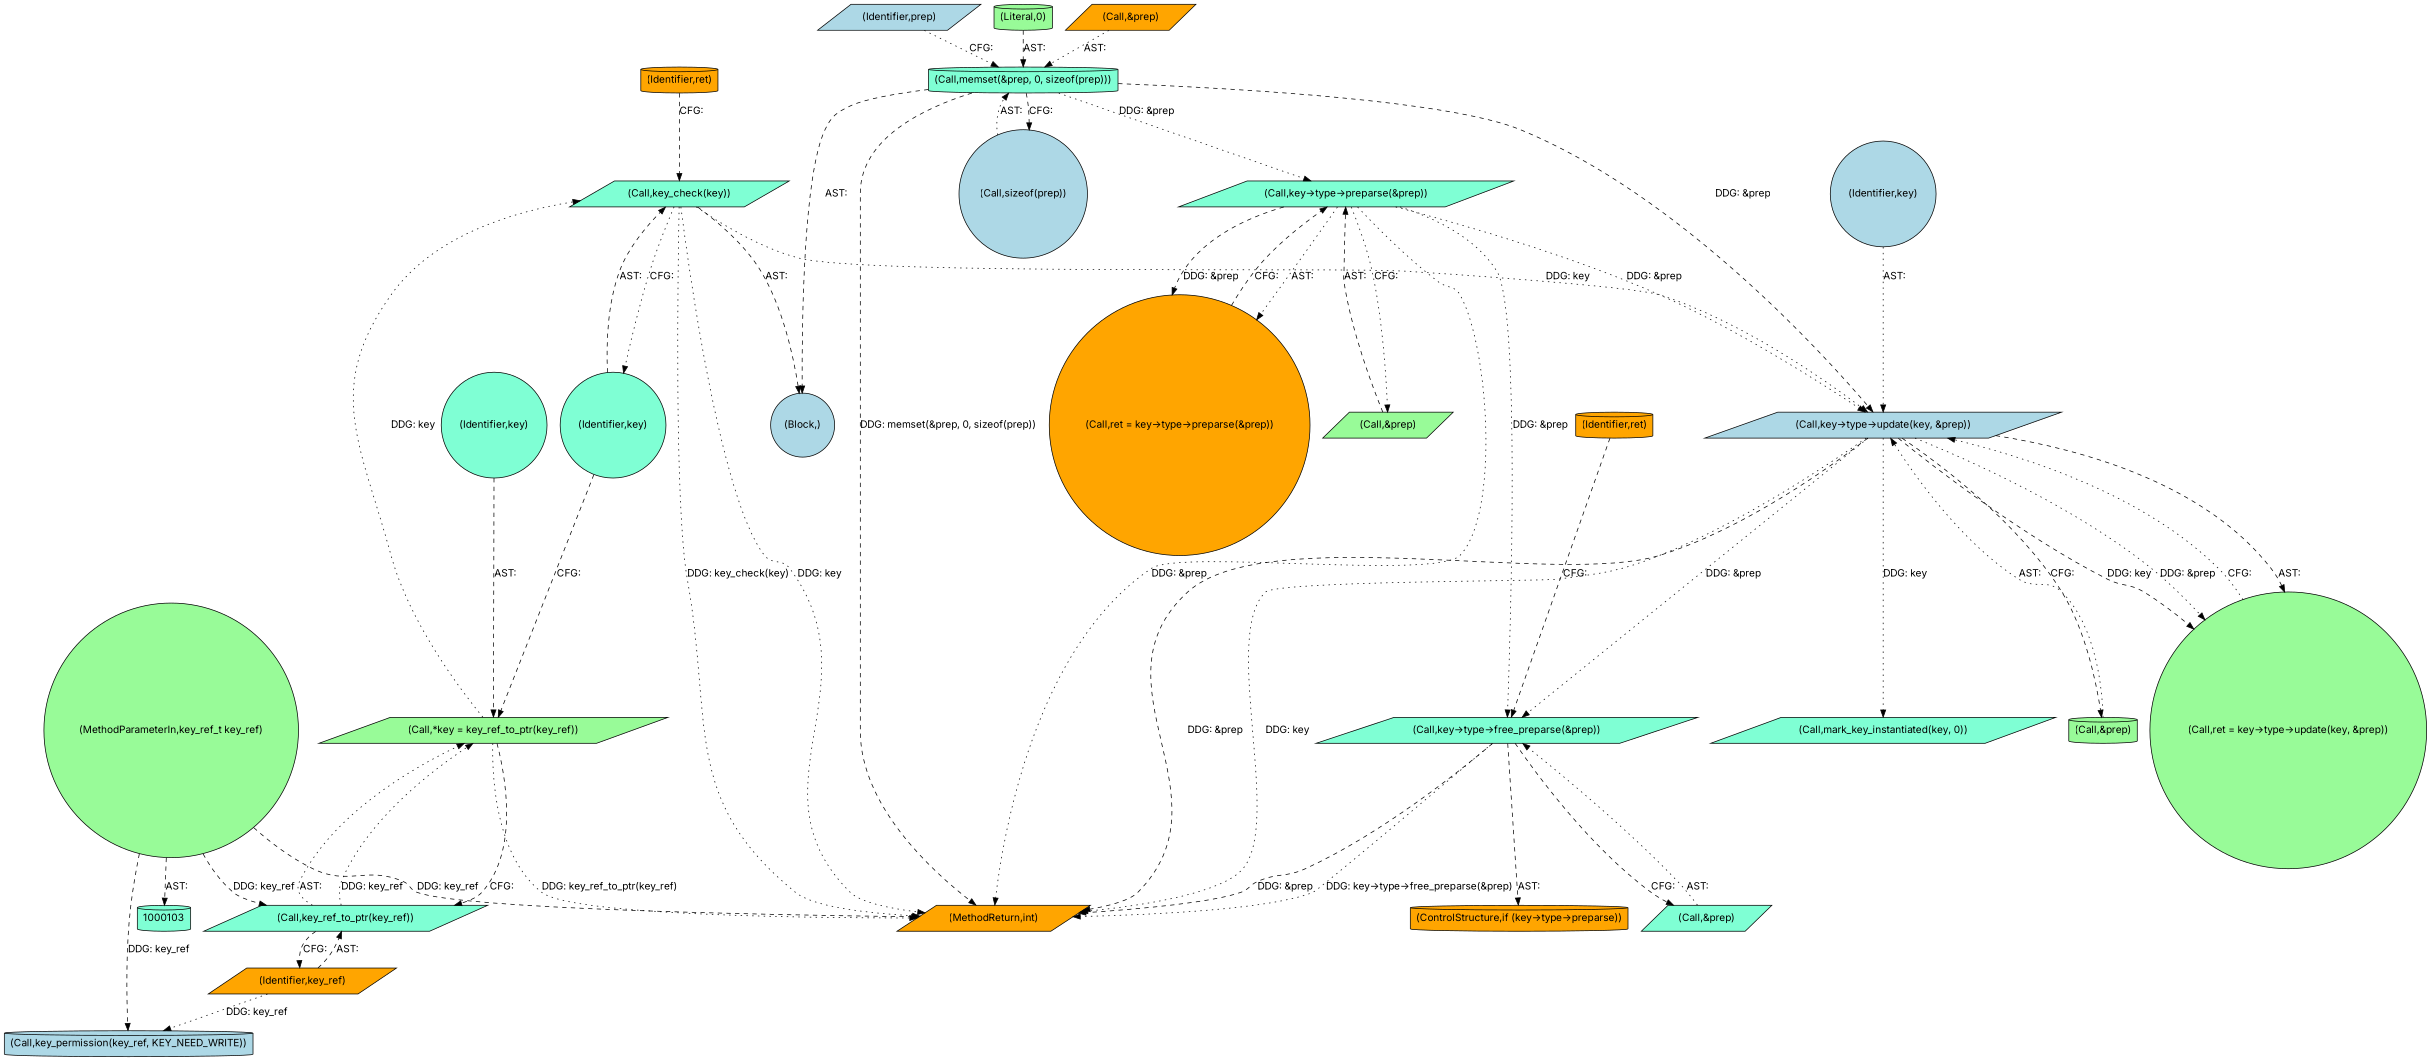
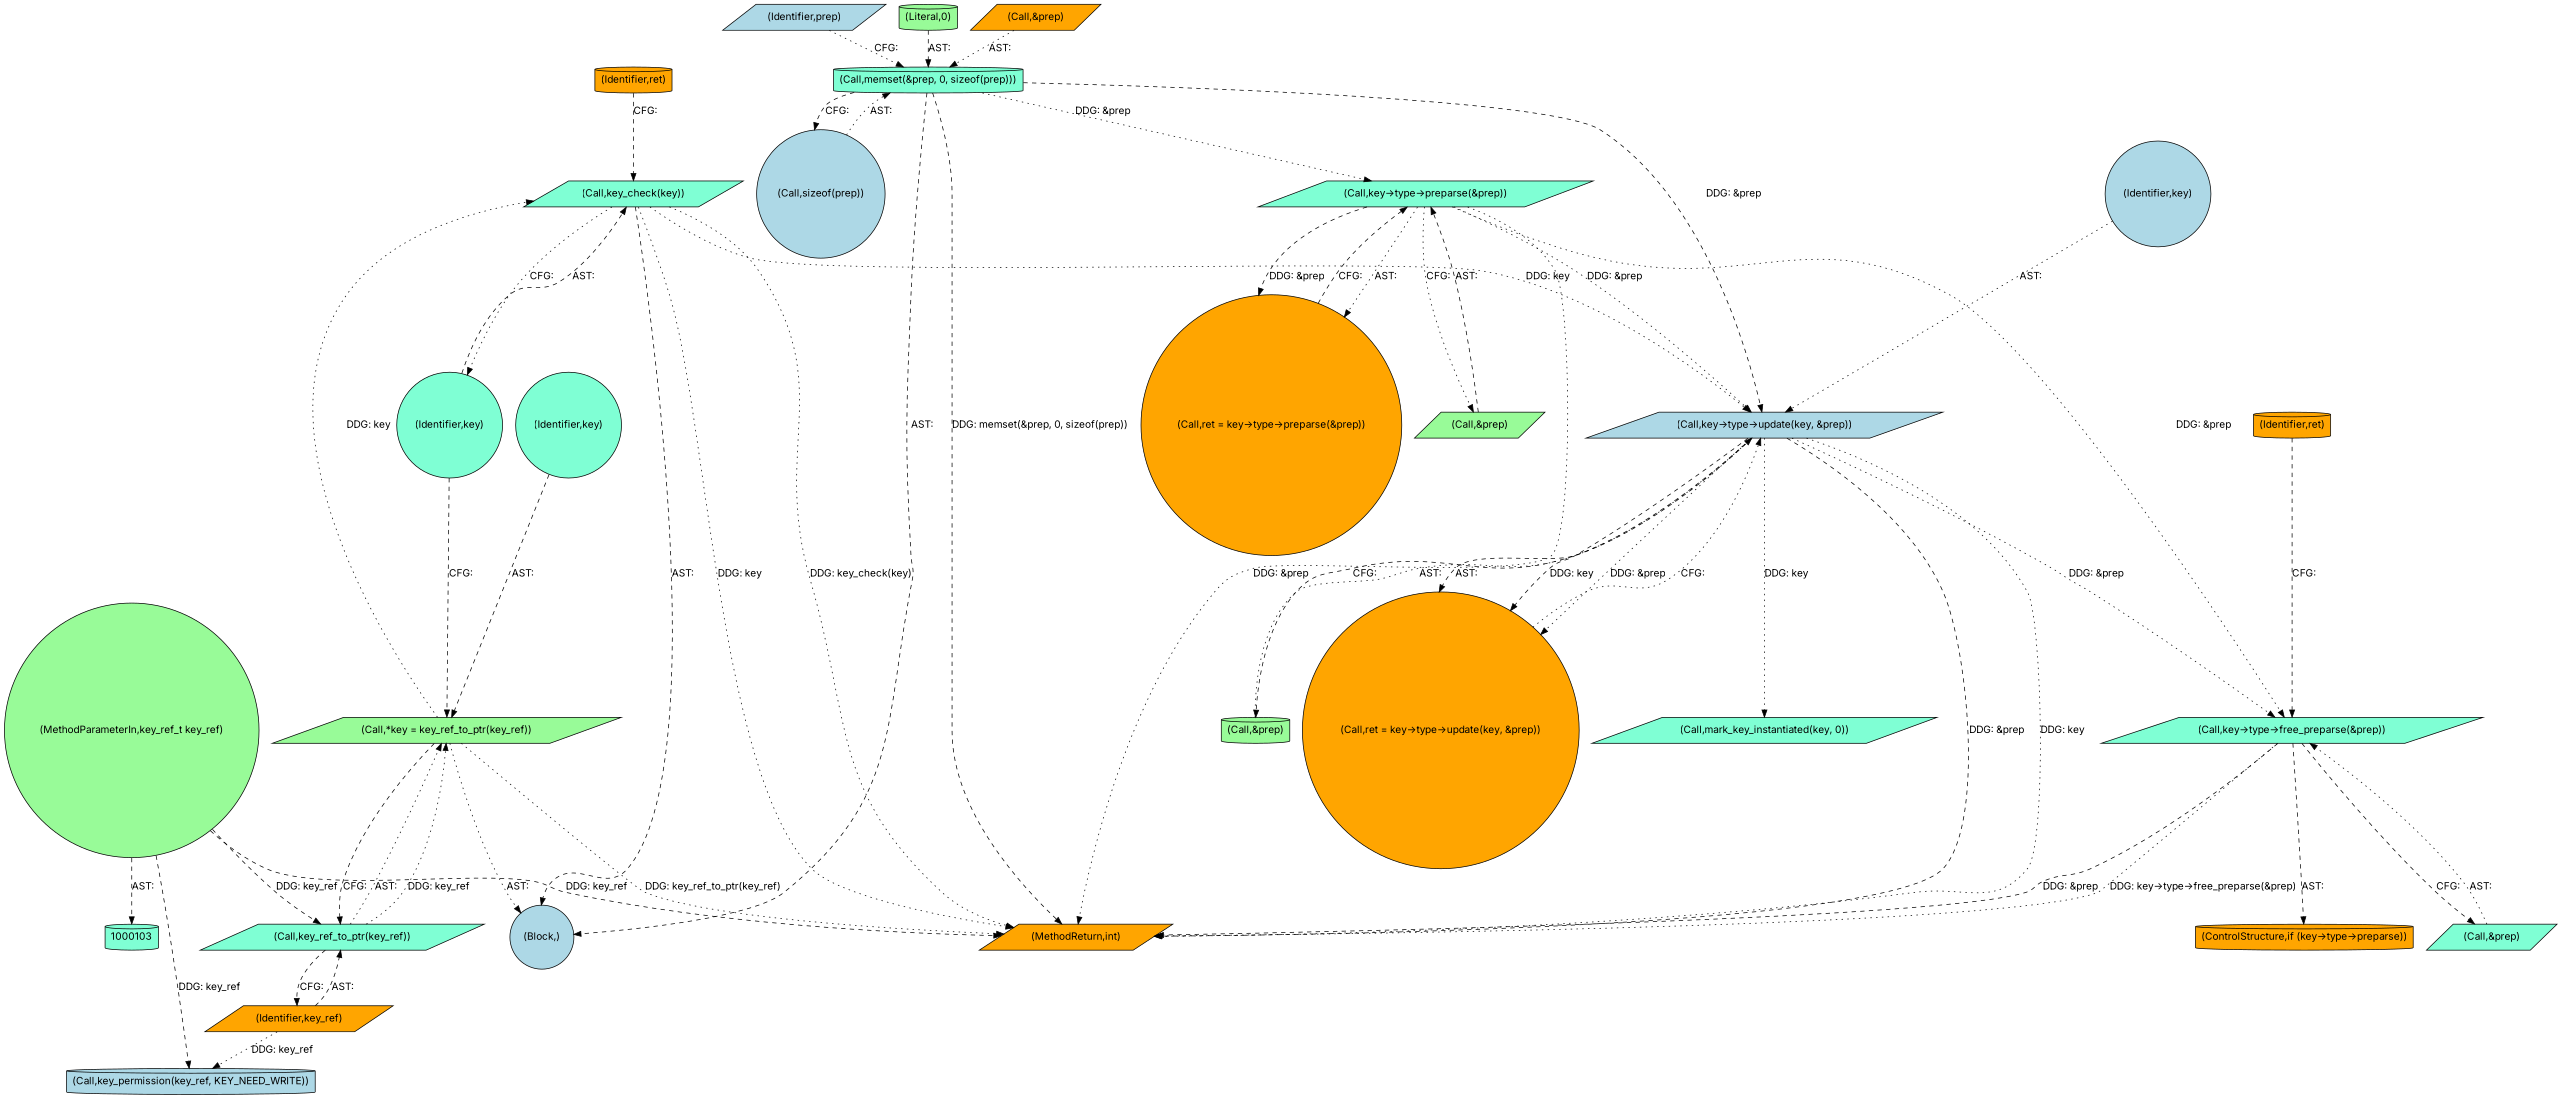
(2288, 730) -> (1441, 730)
none -> (477, 828)
